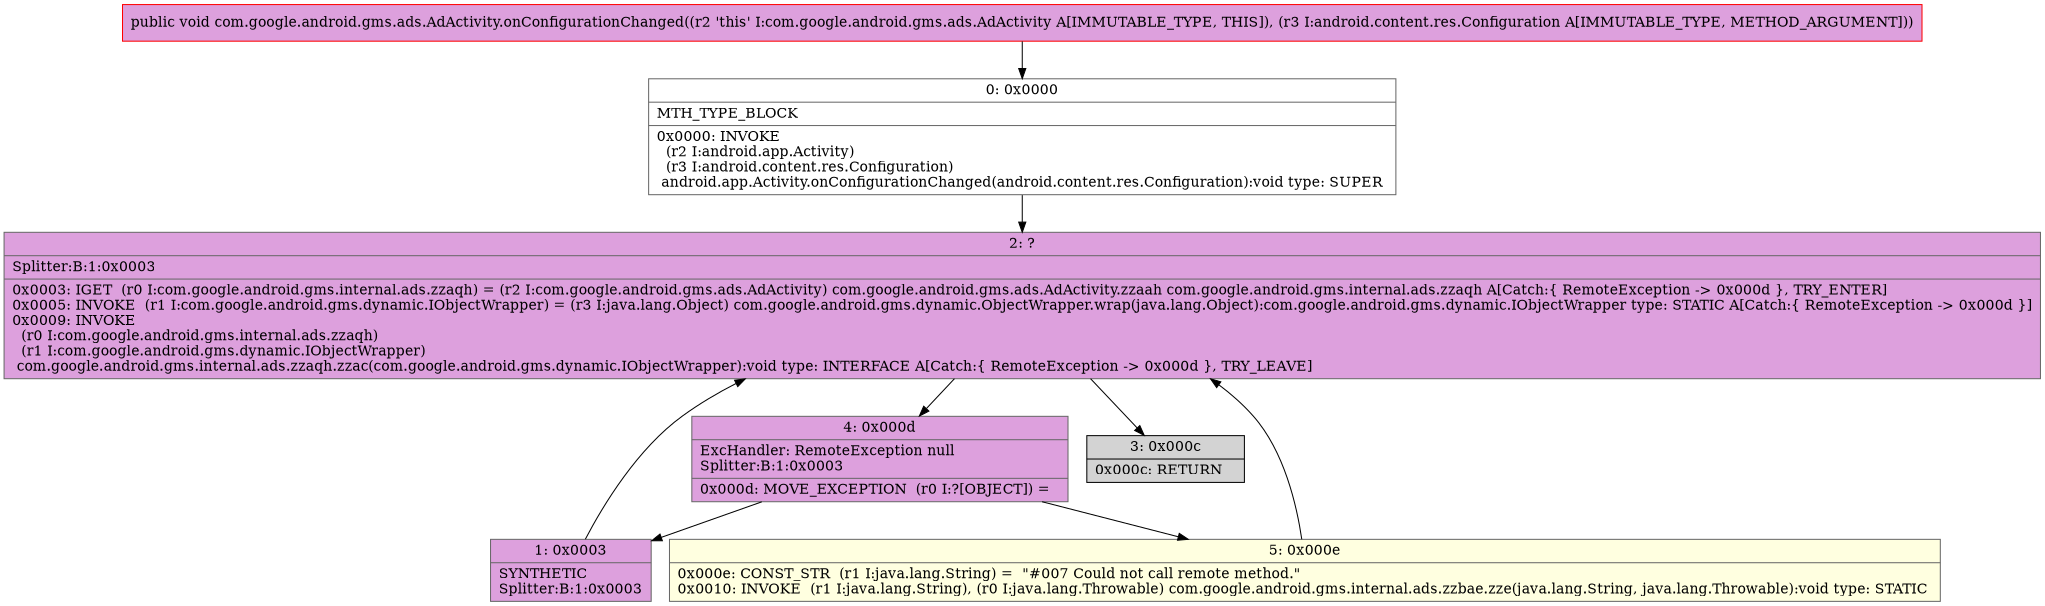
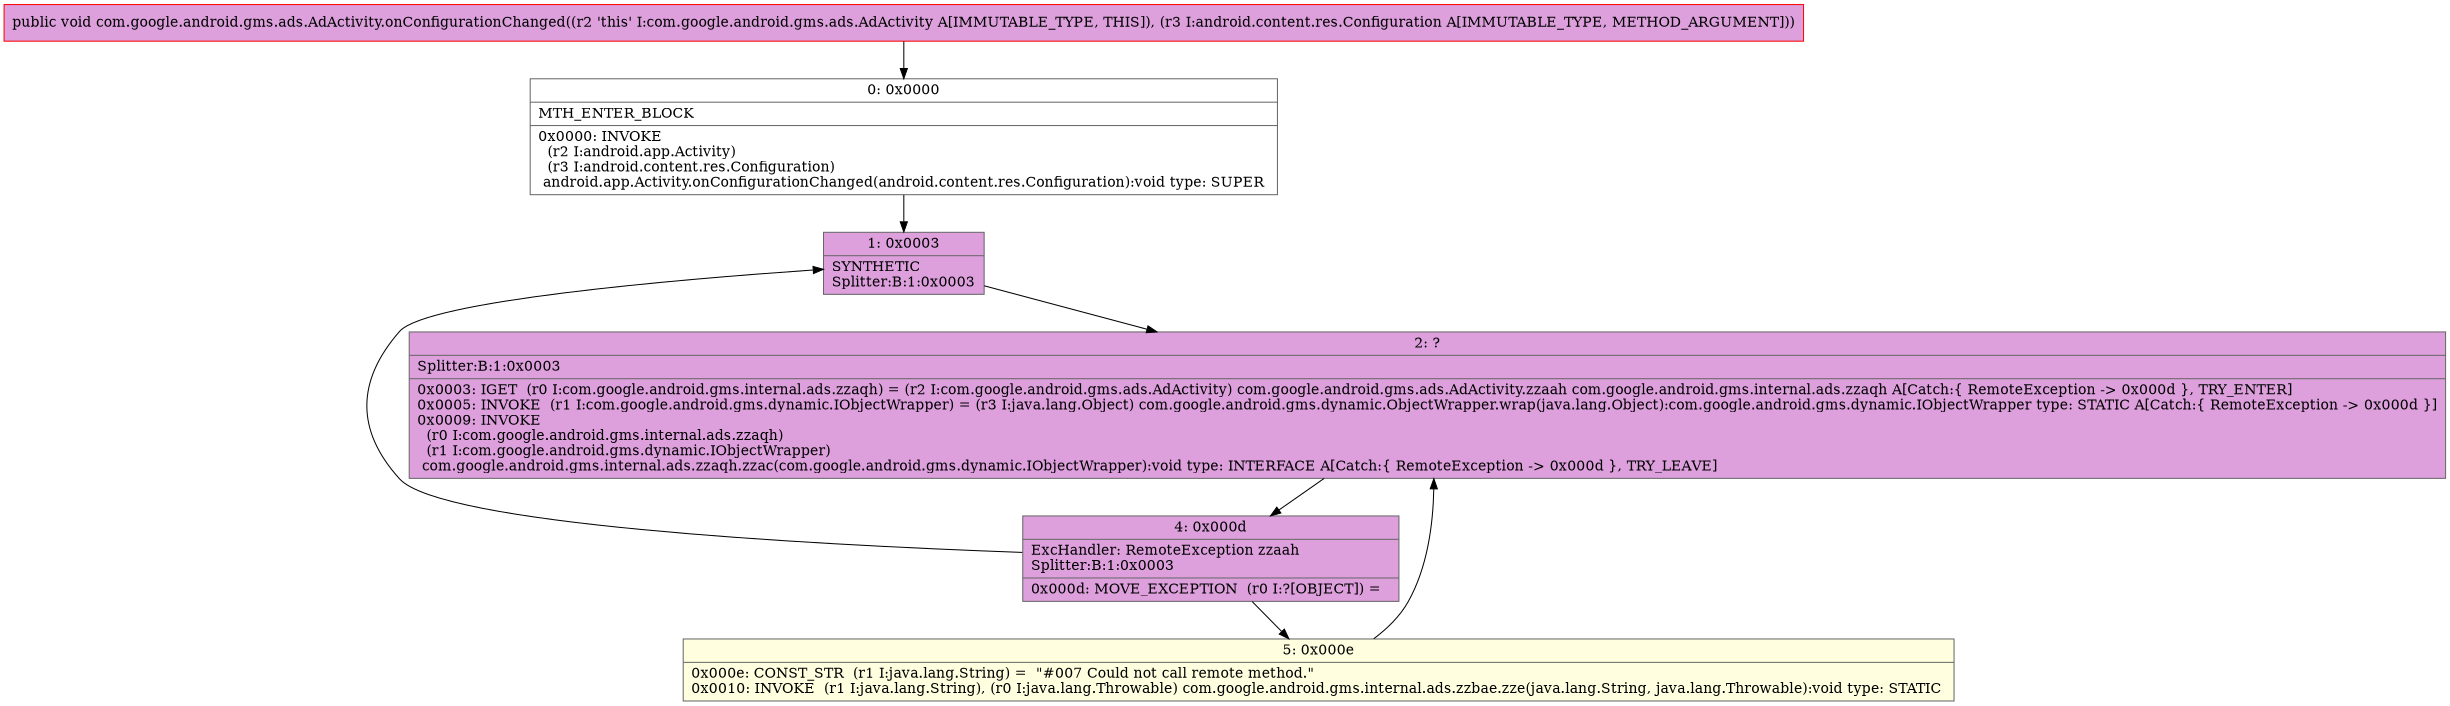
(727, 113) -> (617, 113)
(1022, 209) -> (904, 208)
(828, 451) -> (1166, 551)
(1166, 459) -> none
